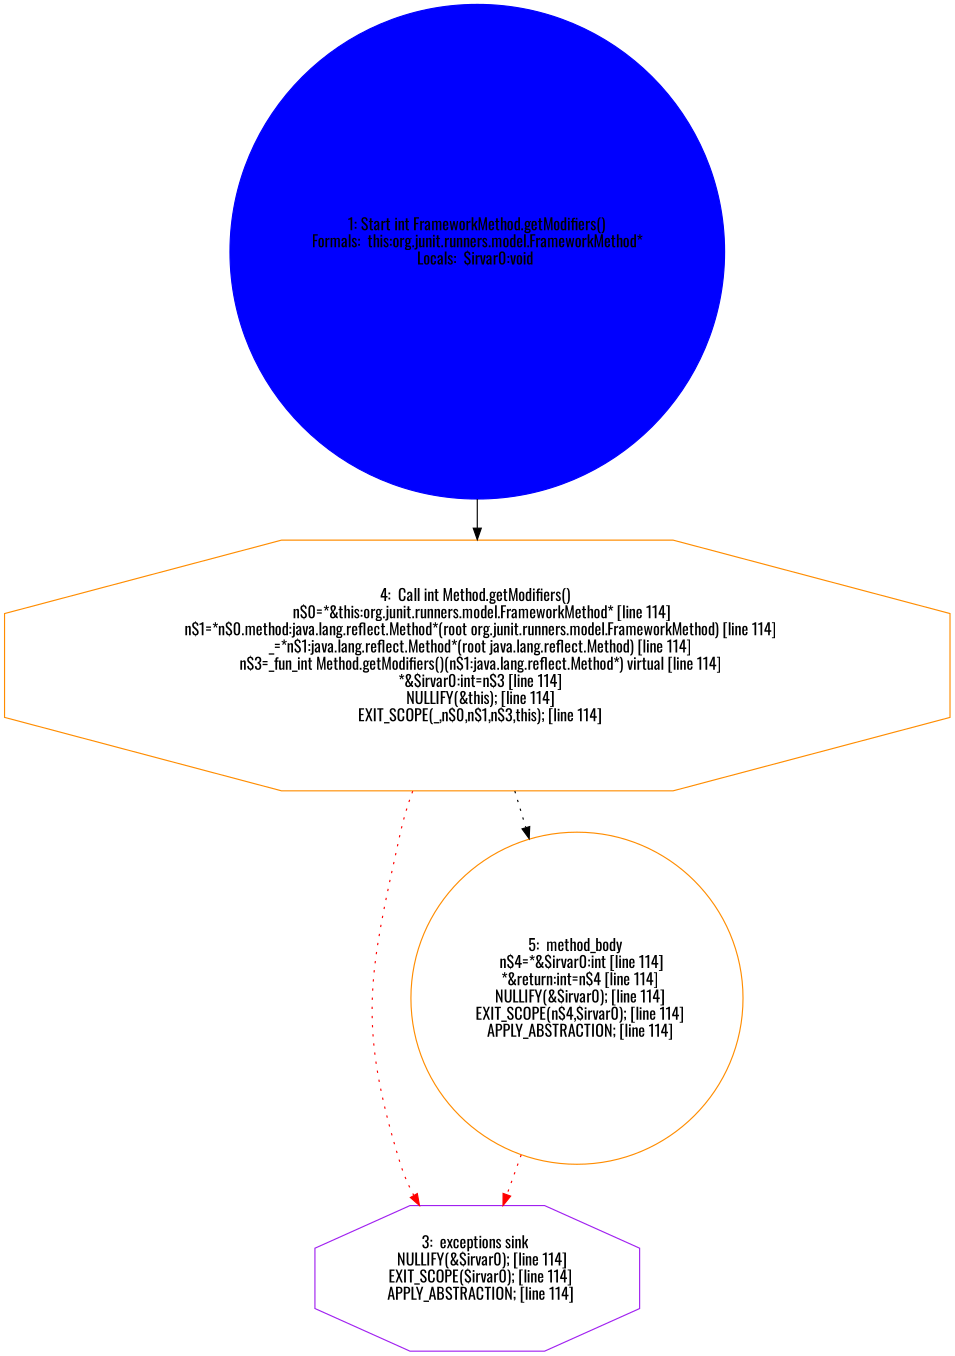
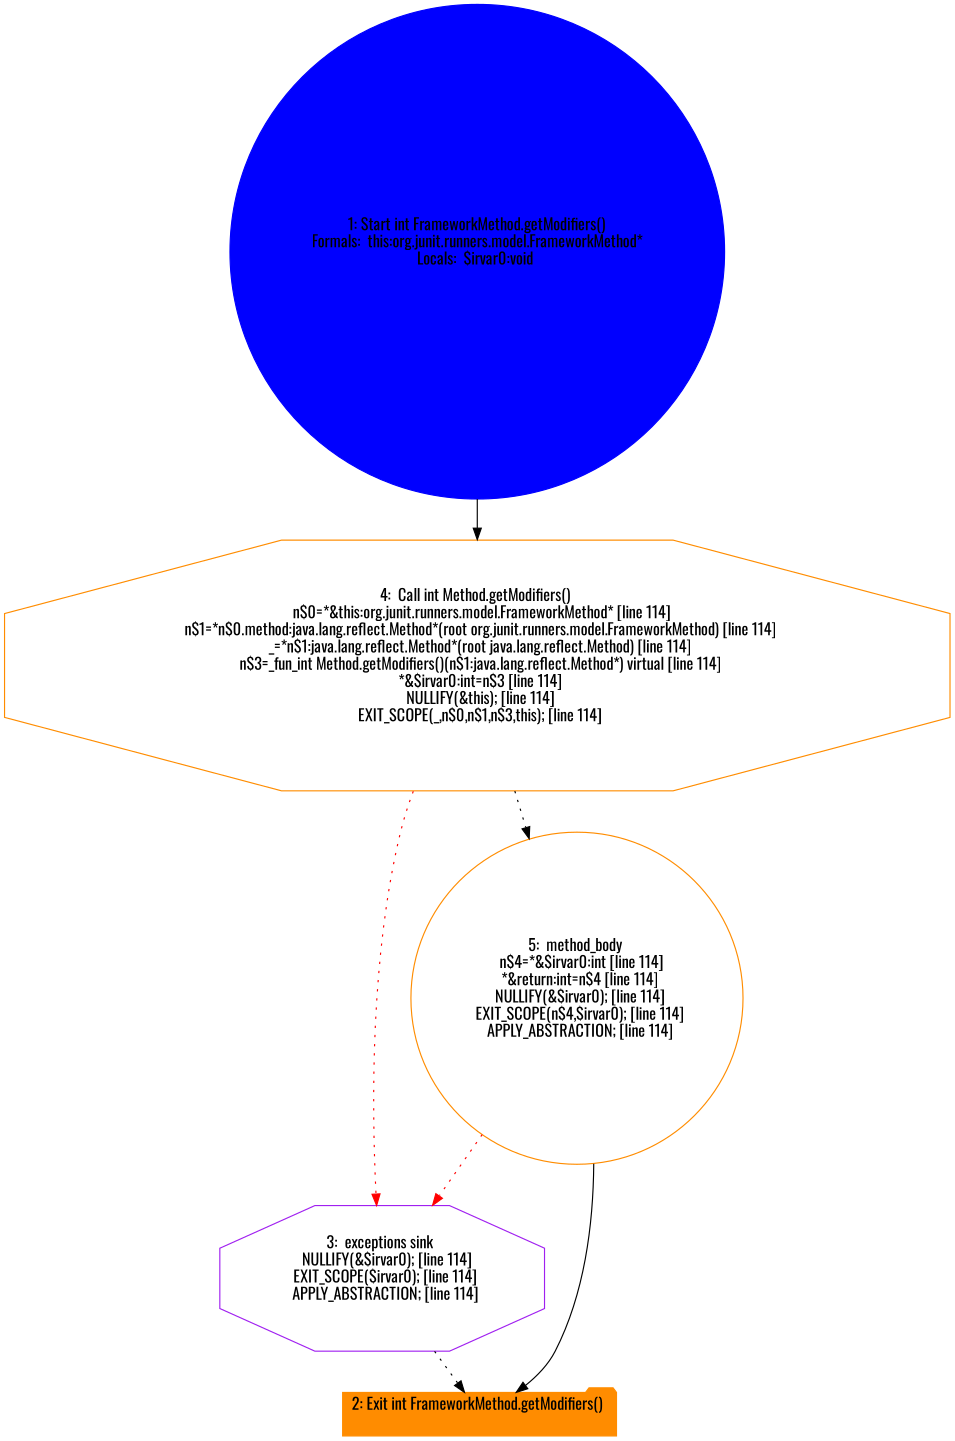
none -> (480, 1414)
